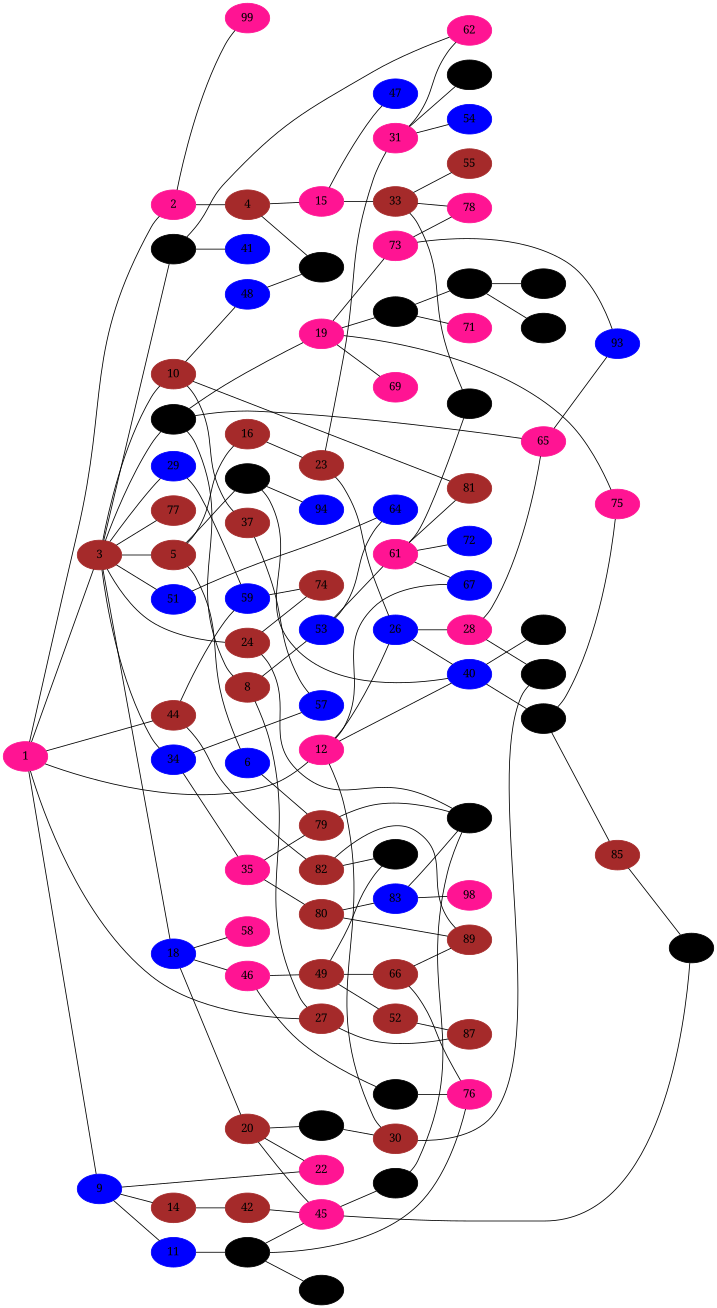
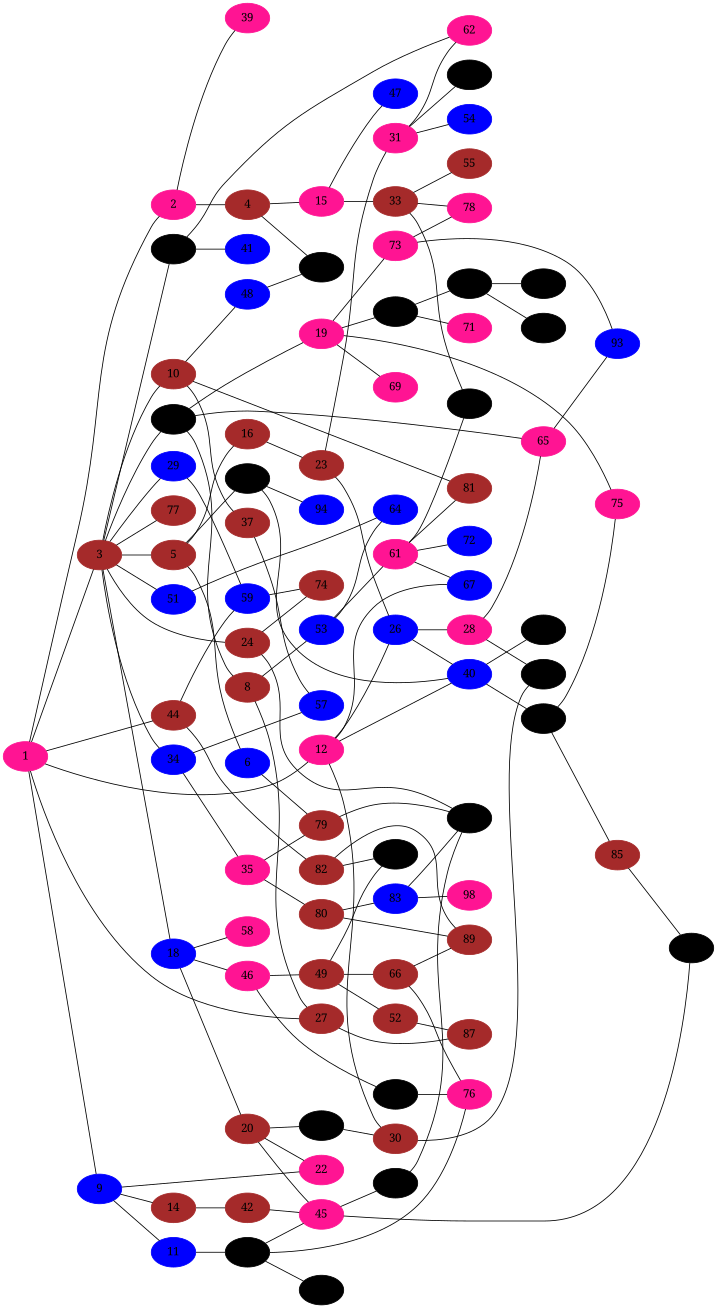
(247, 18) -> (247, 18)
